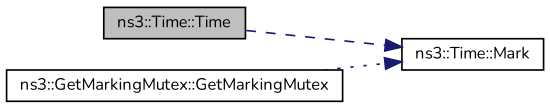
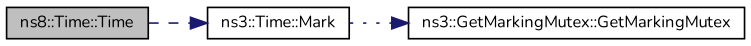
(175, 23) -> (77, 23)
(355, 67) -> (371, 23)
